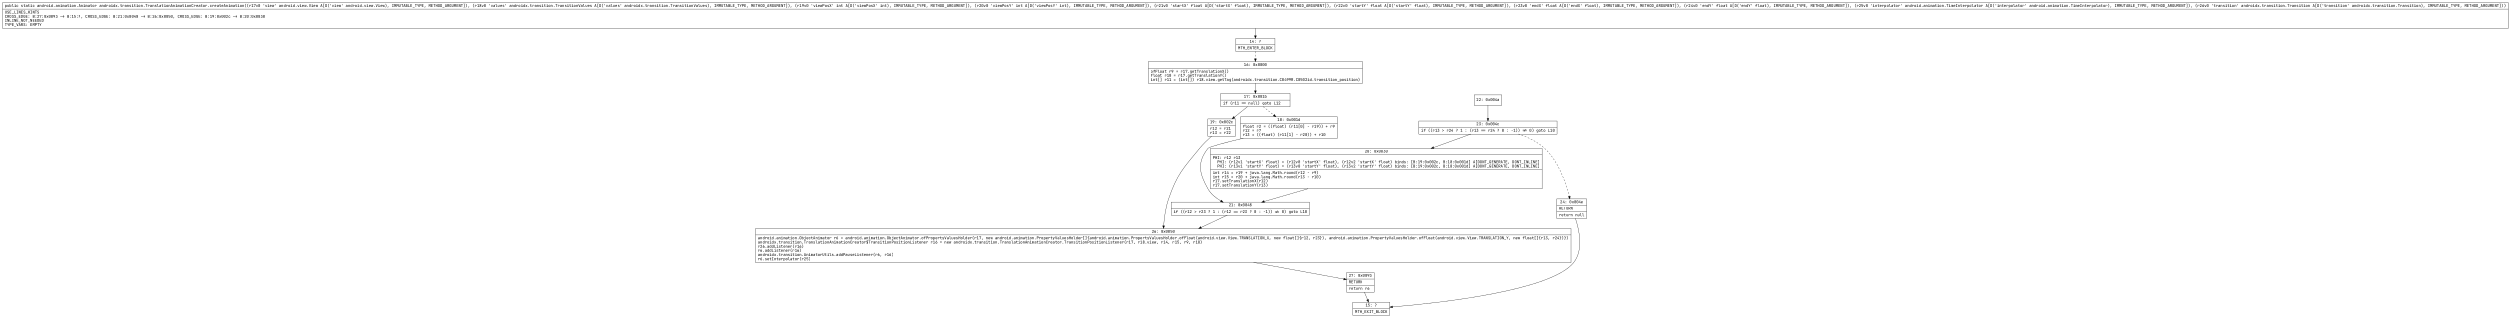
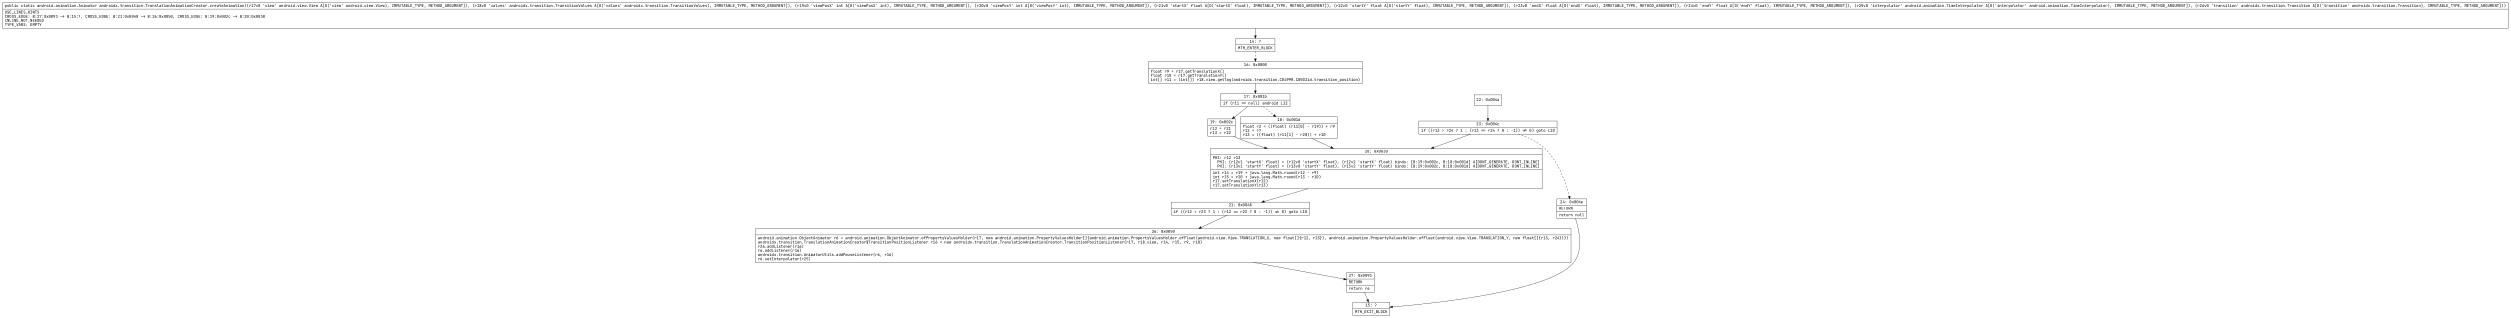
(1190, 71) -> (1188, 71)
(1252, 103) -> (1255, 103)
(1202, 159) -> (1321, 143)
(1178, 176) -> (1249, 142)
